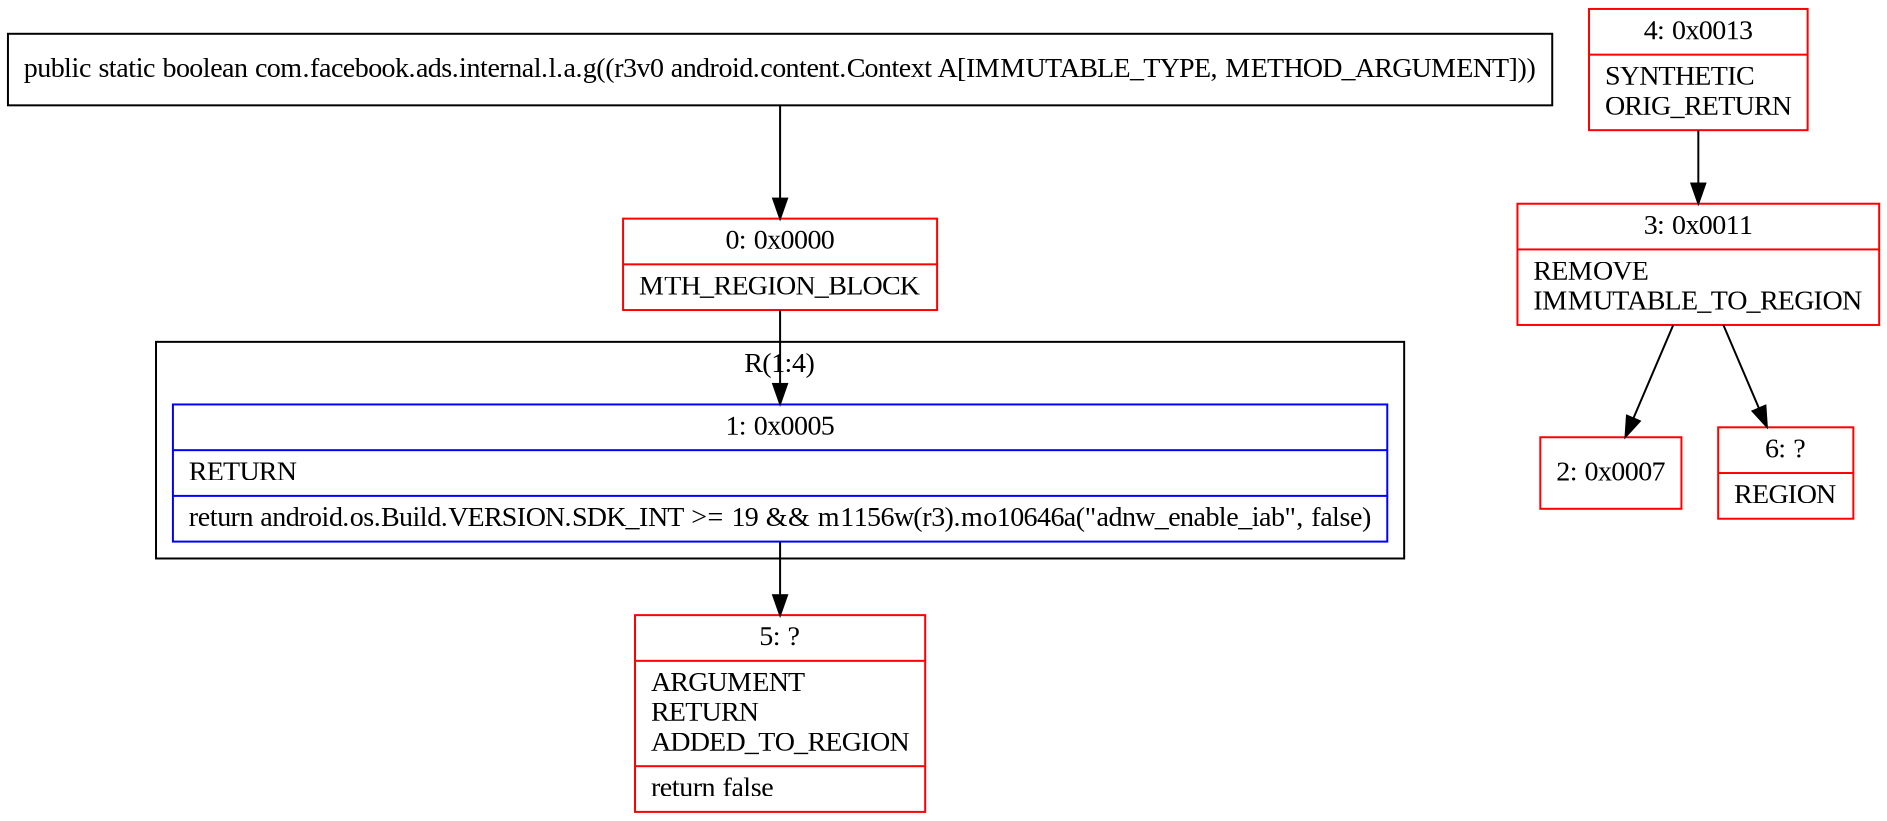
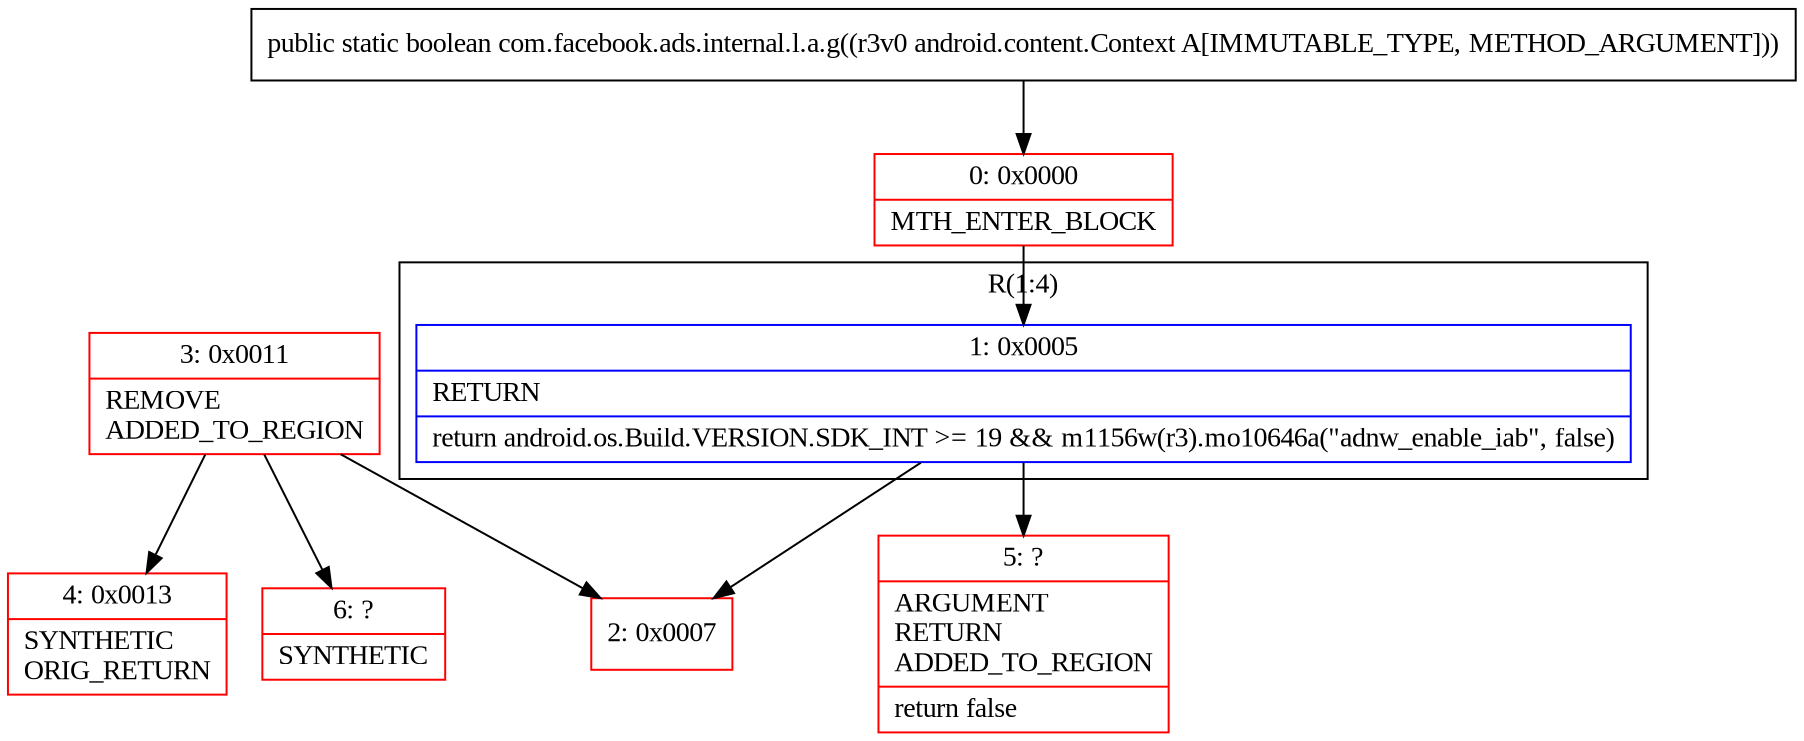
(1698, 157) -> (180, 504)
(780, 286) -> (1024, 222)
(1698, 301) -> (235, 430)
(1786, 495) -> (354, 656)
none -> (826, 525)
